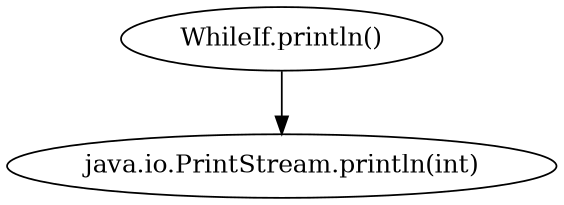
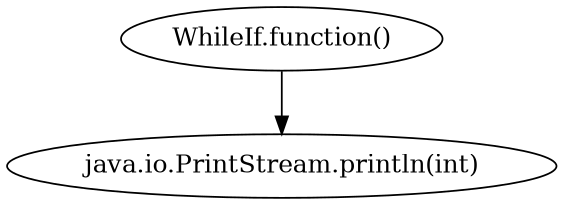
(282, 39) -> (282, 39)
